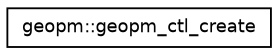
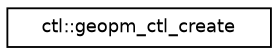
(139, 28) -> (139, 28)
